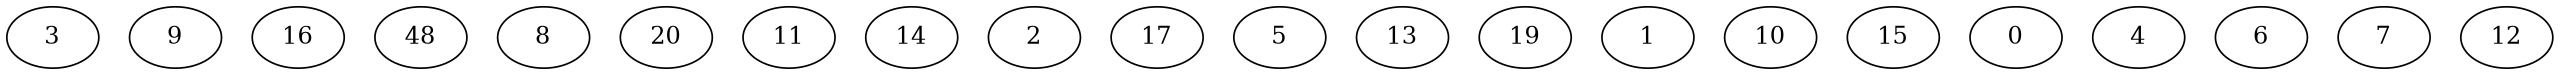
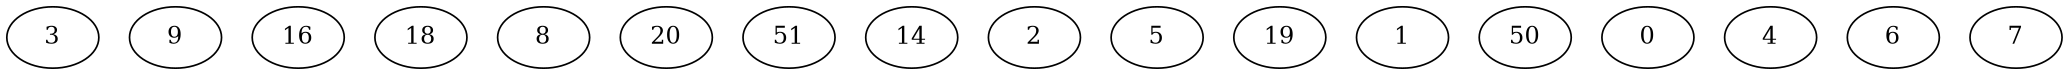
(421, 37) -> (421, 37)
(789, 37) -> (789, 37)
(1157, 37) -> none
(1403, 37) -> none
(1771, 37) -> (1525, 37)
(1893, 37) -> none
(2507, 37) -> none
